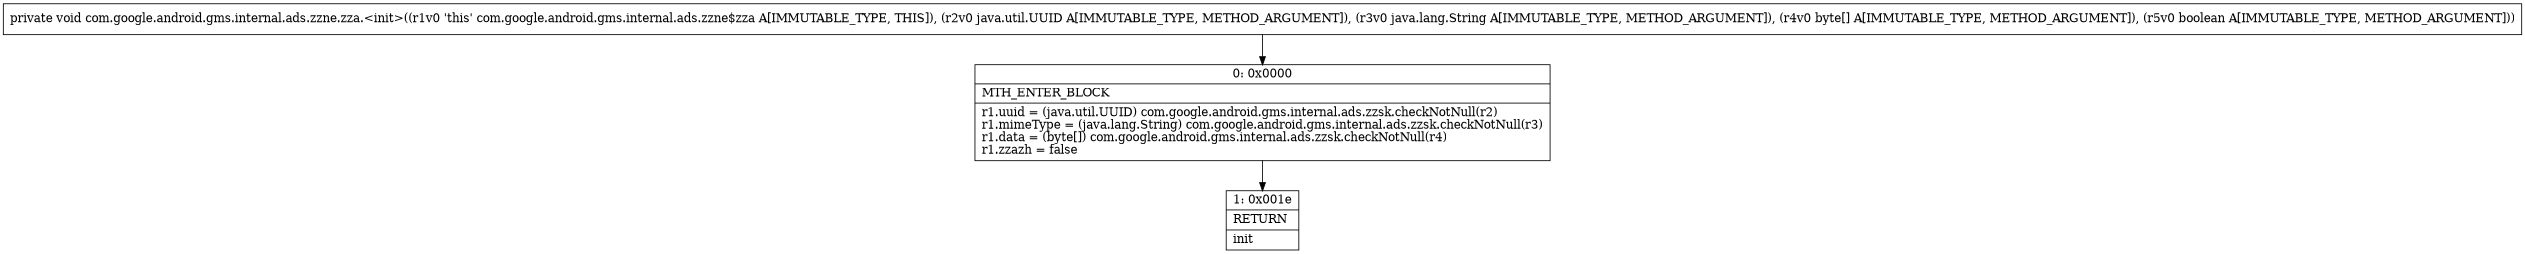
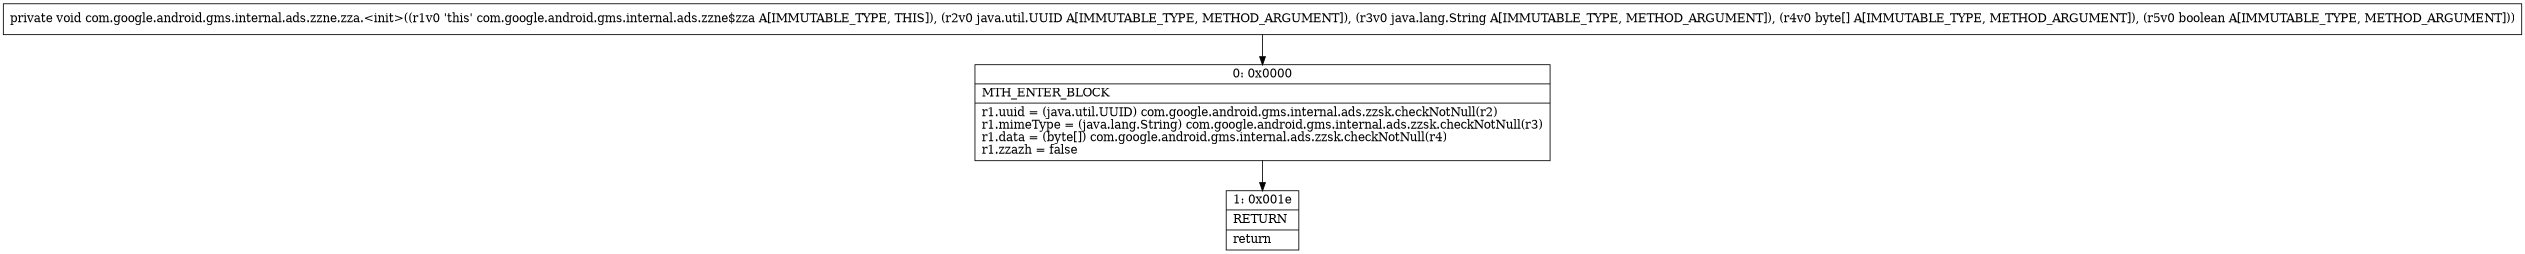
(1243, 240) -> (1252, 240)
